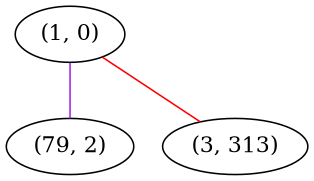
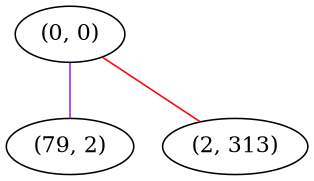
(70, 34) -> (70, 34)
(235, 146) -> (235, 146)
